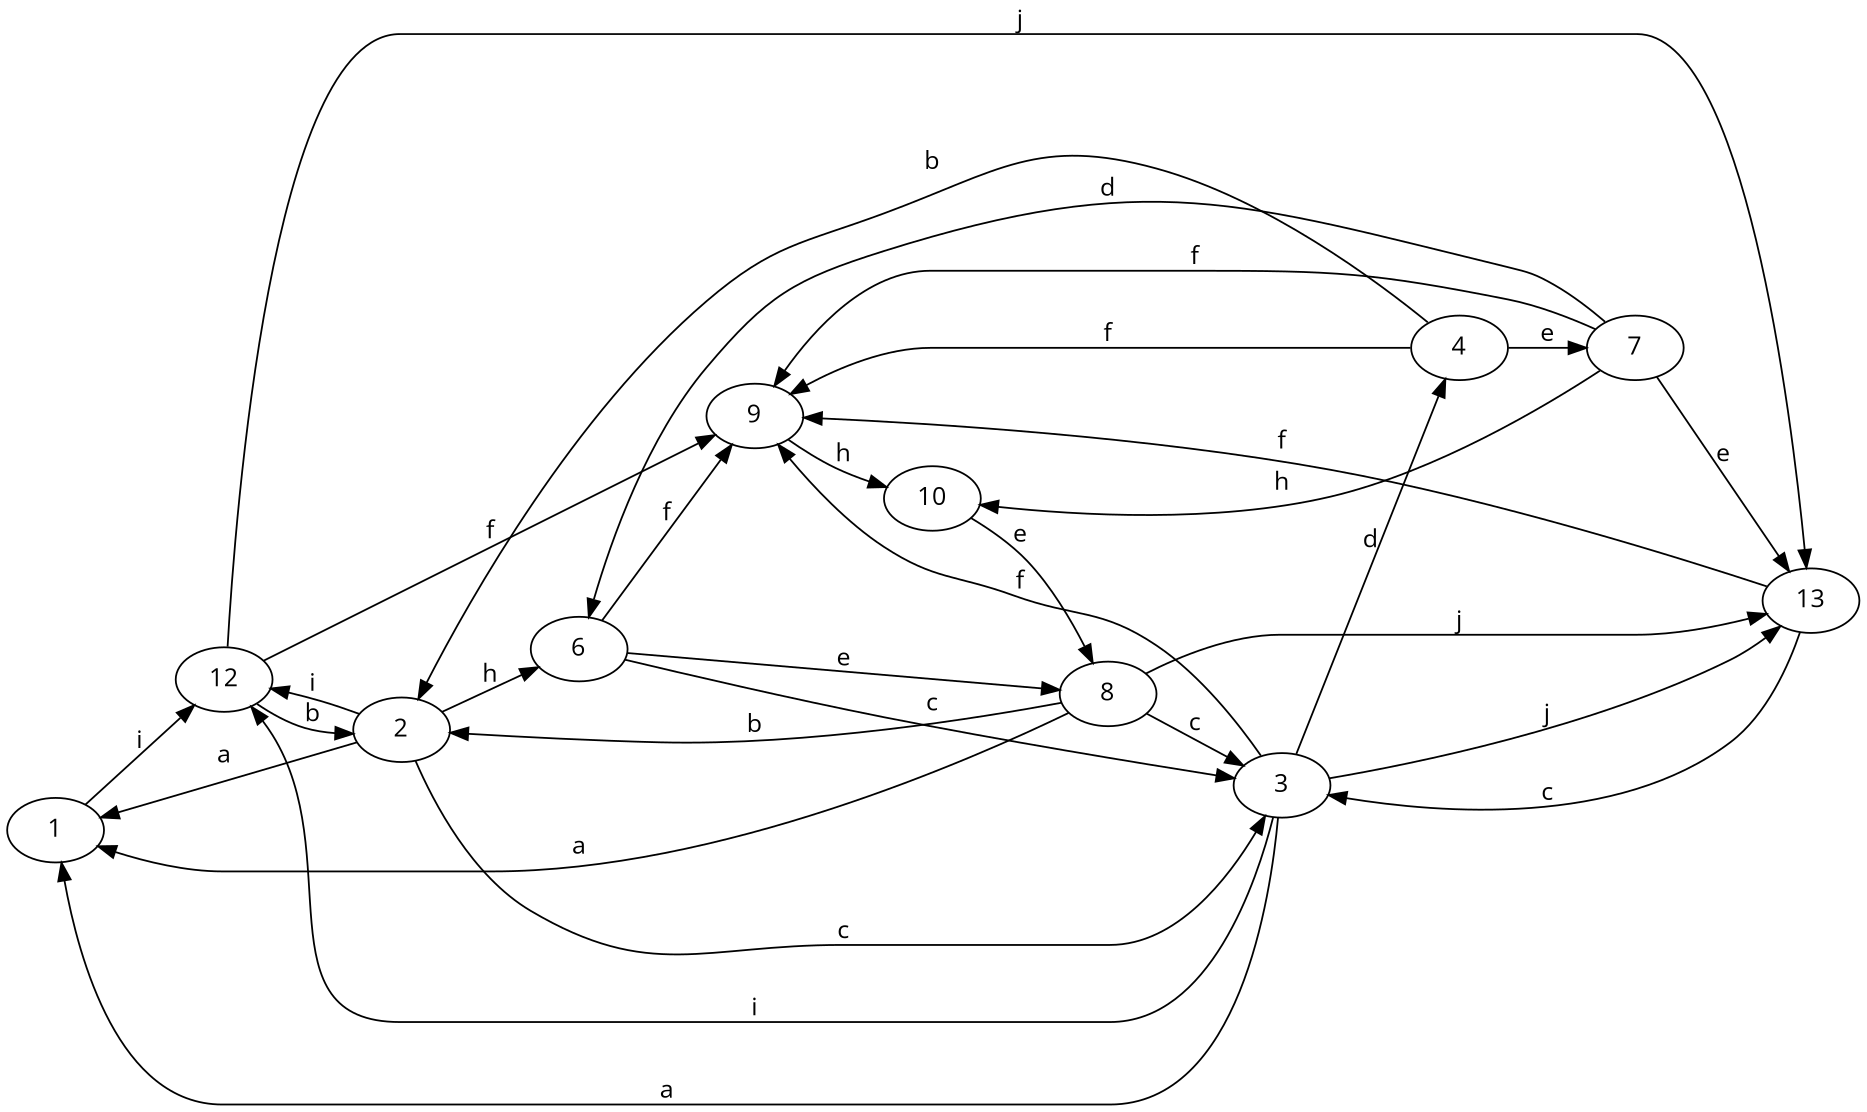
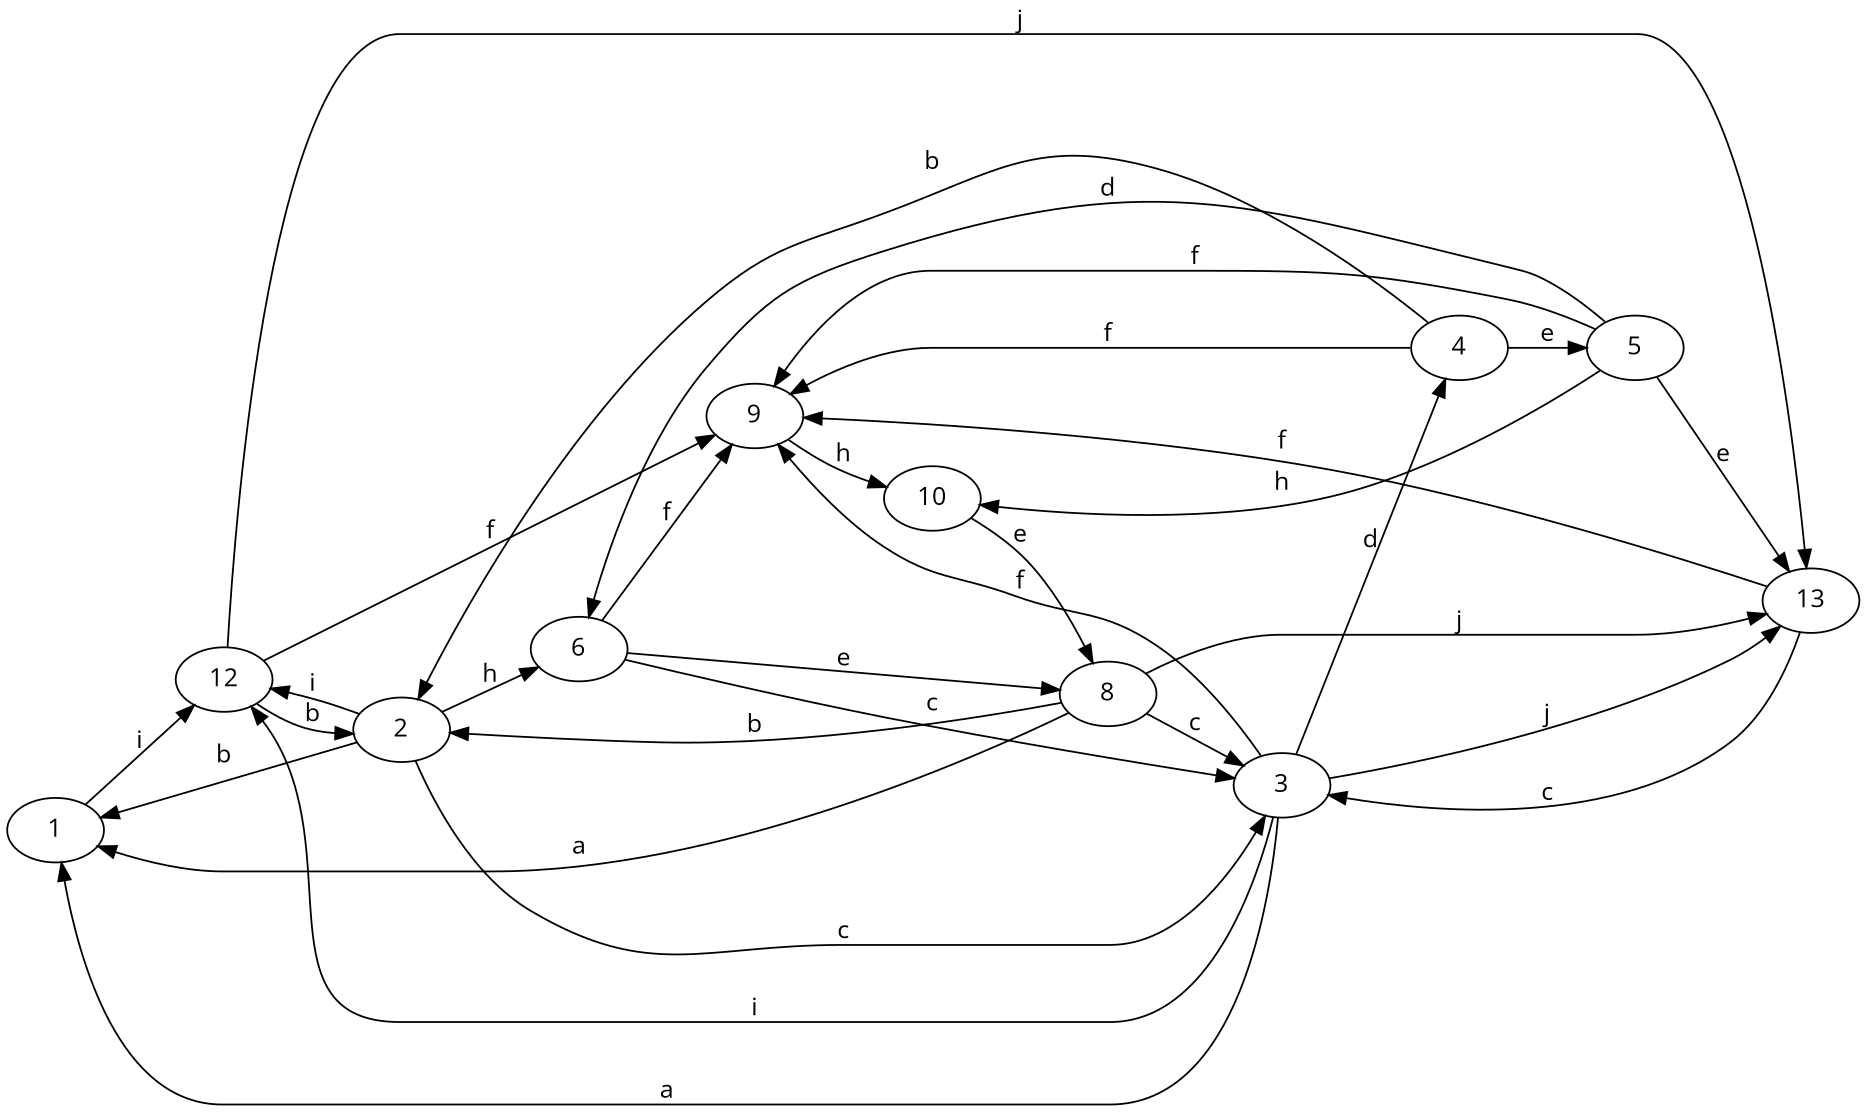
(1635, 348) -> (1635, 348)
(224, 756) -> (224, 756)
